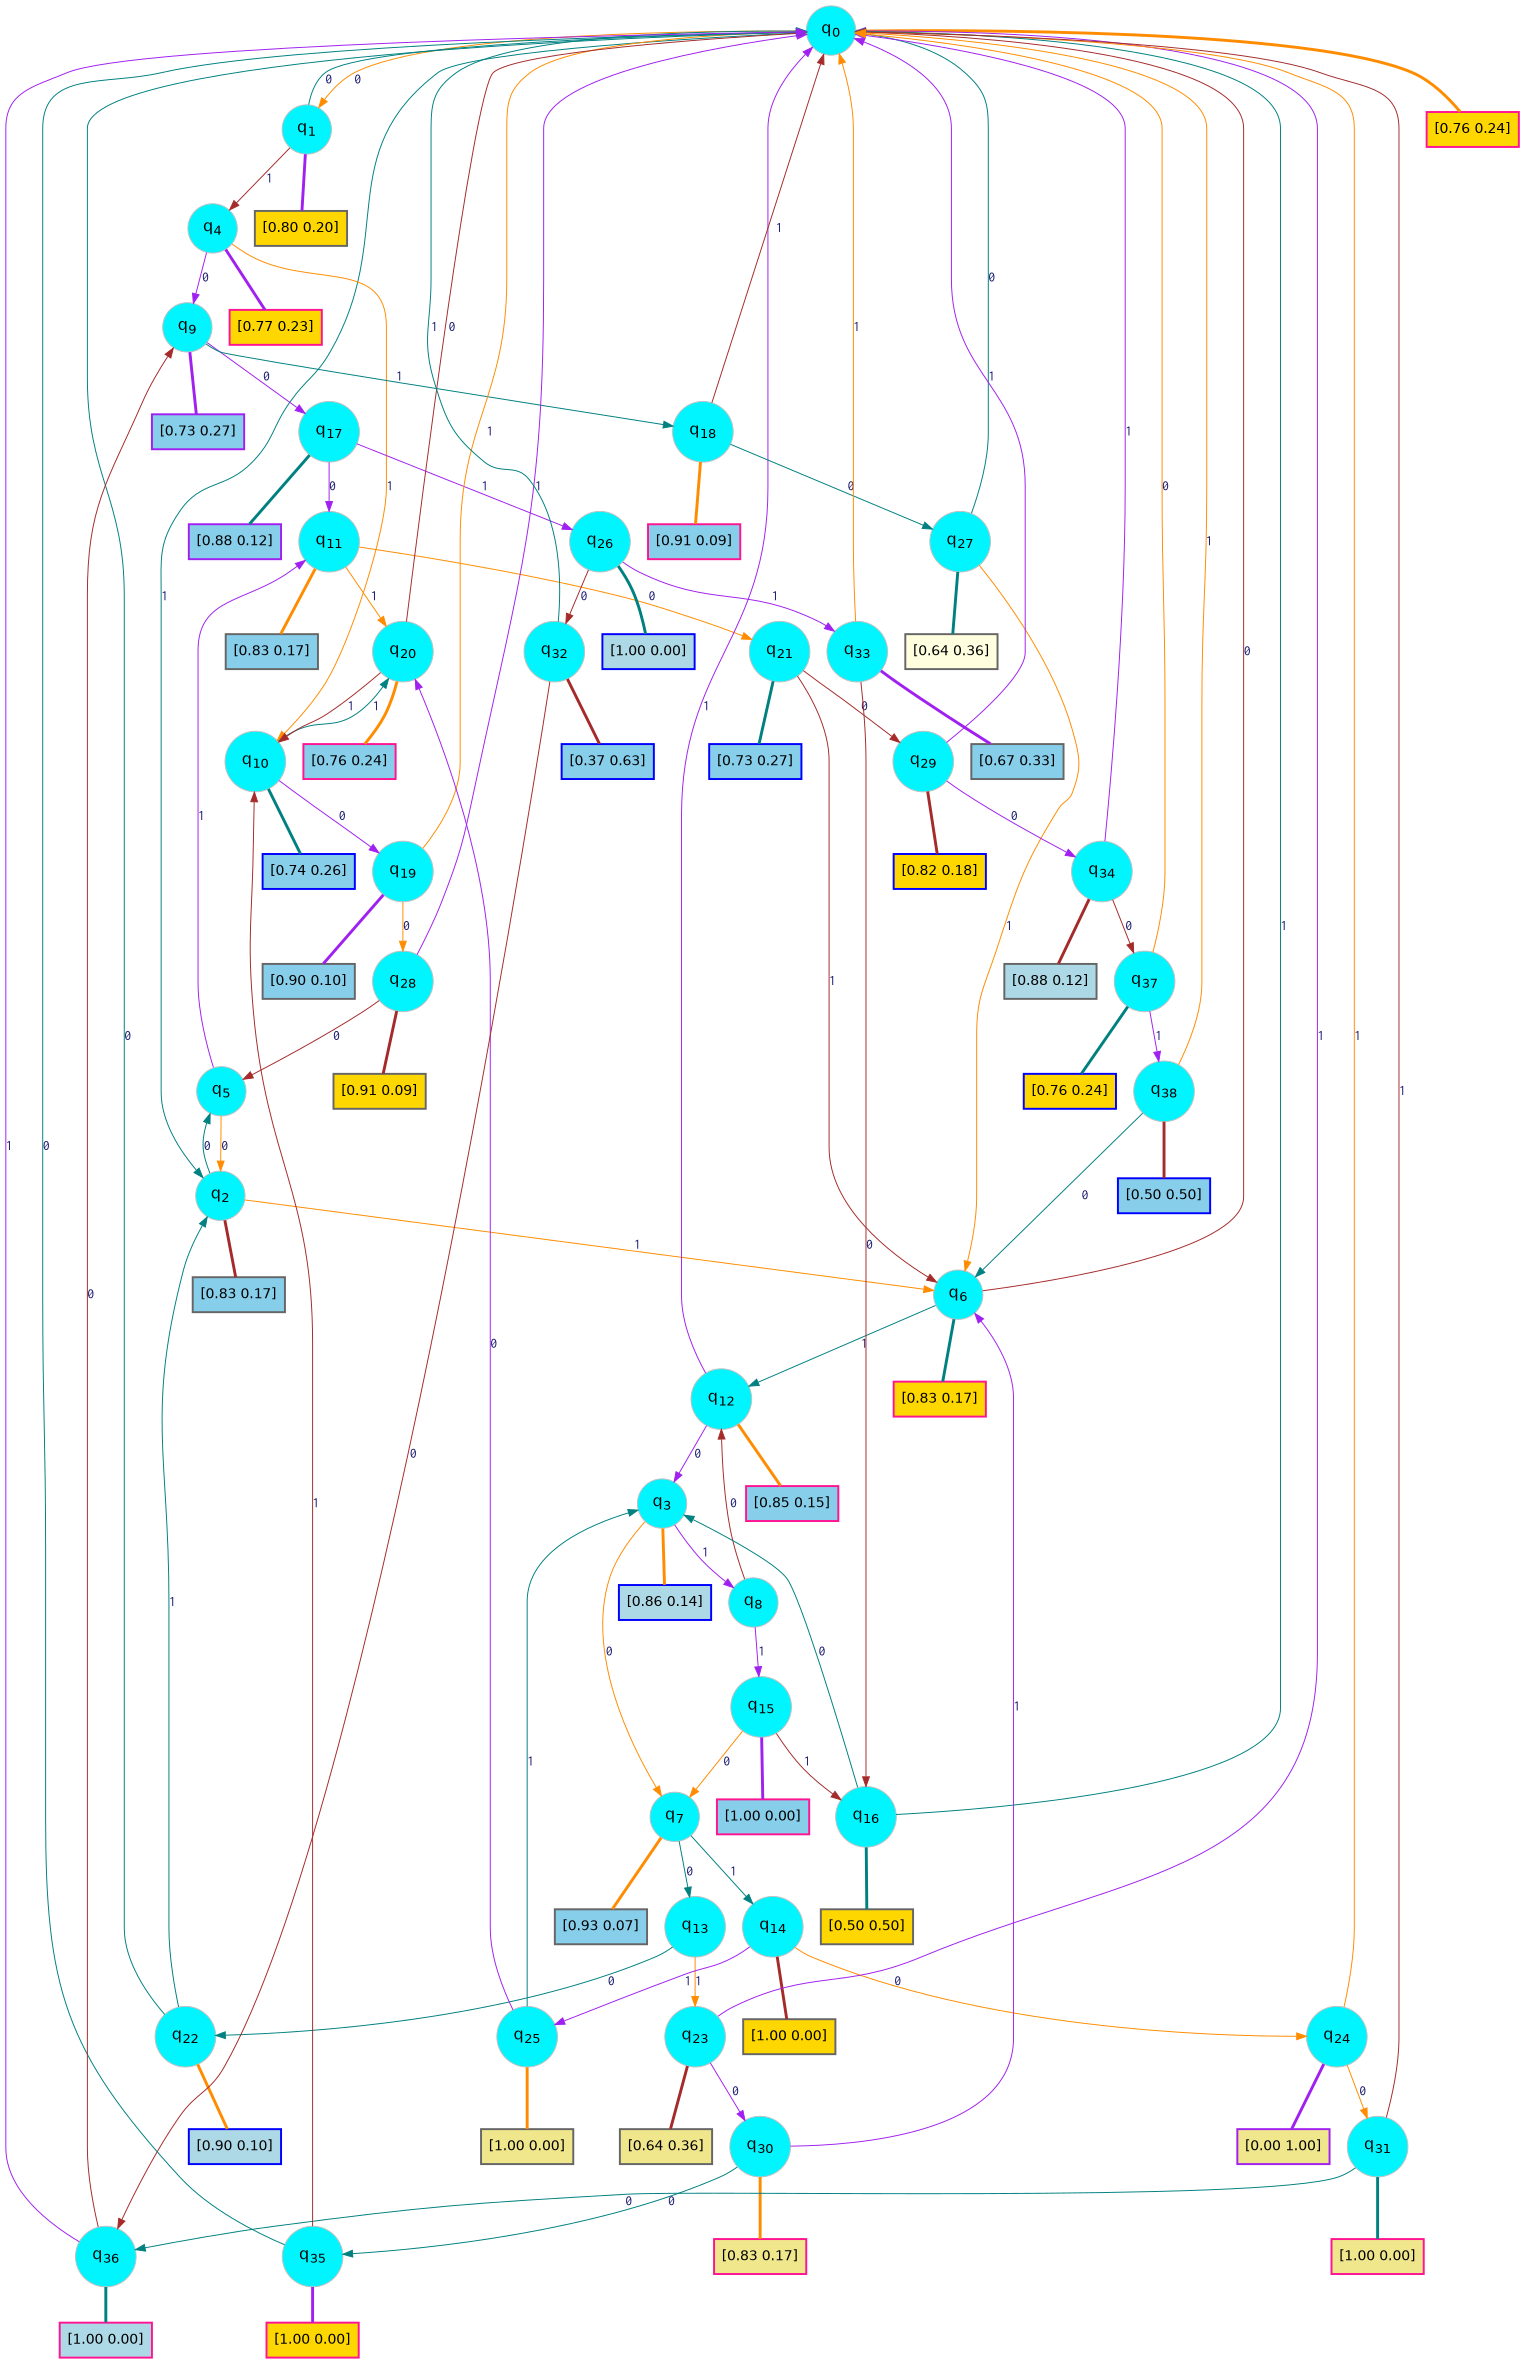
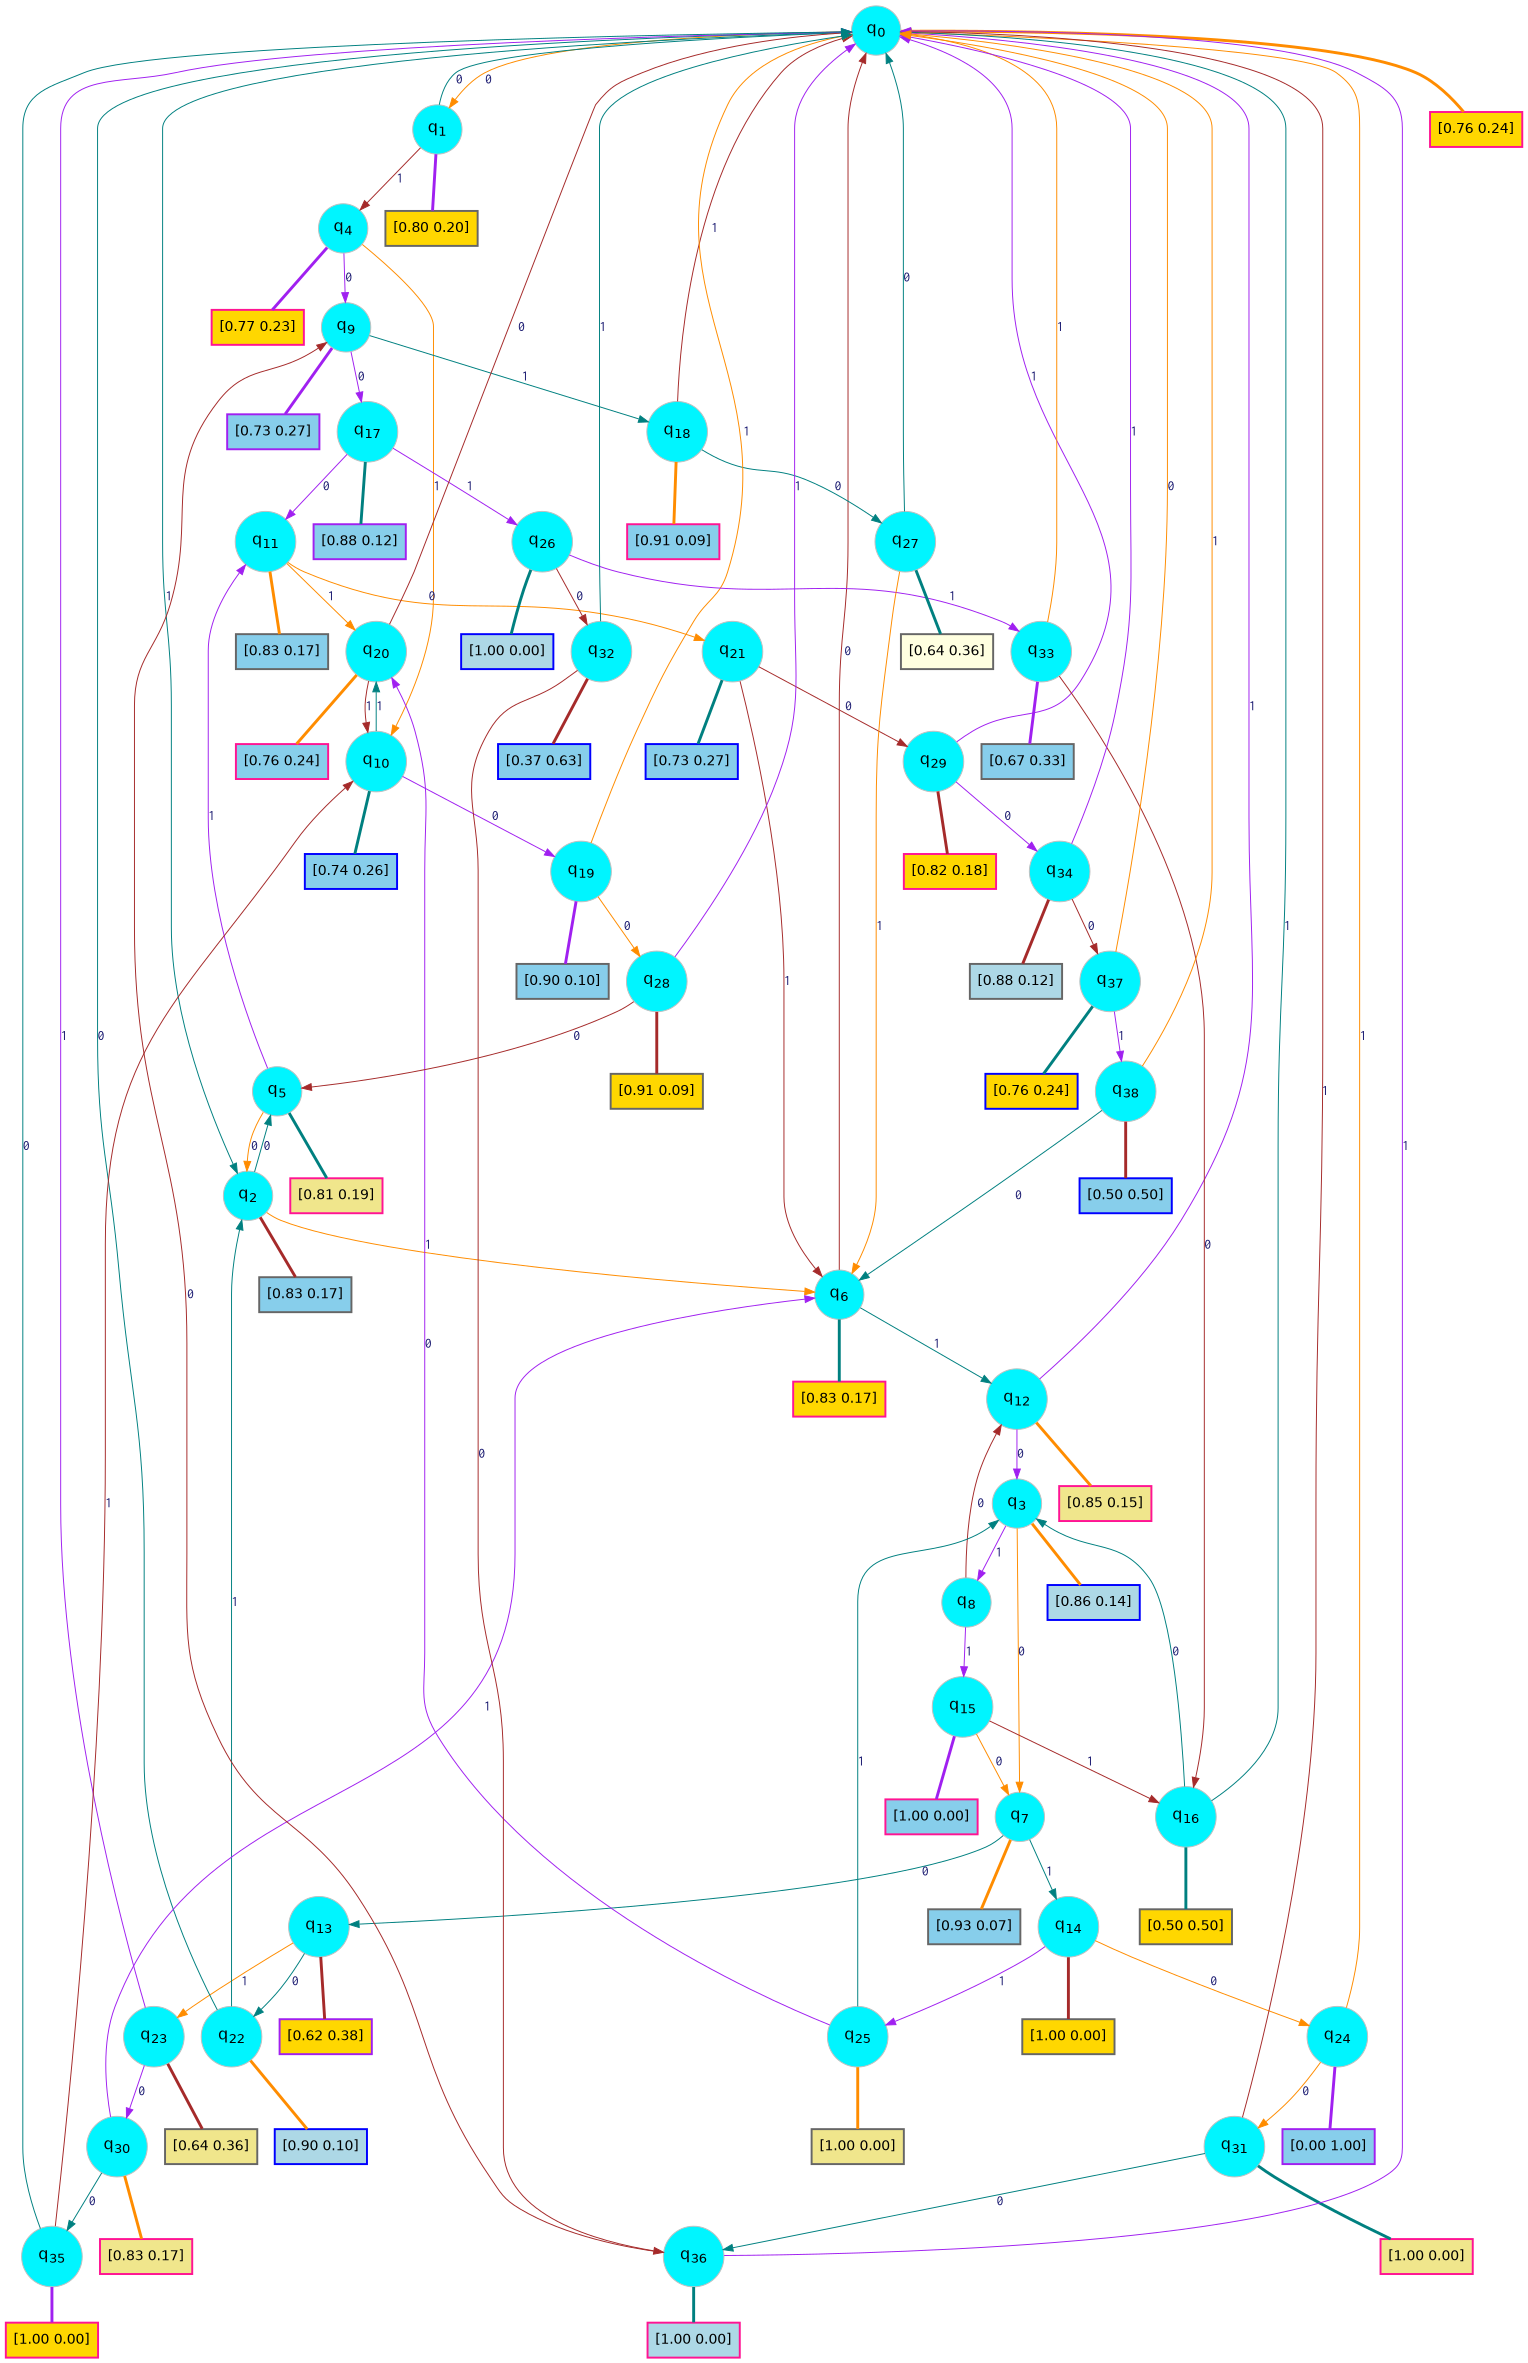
(940, 871) -> (950, 871)
none -> (336, 1196)
(792, 1504) -> (1105, 1504)
none -> (326, 2037)
(1283, 2147) -> (1329, 2147)
